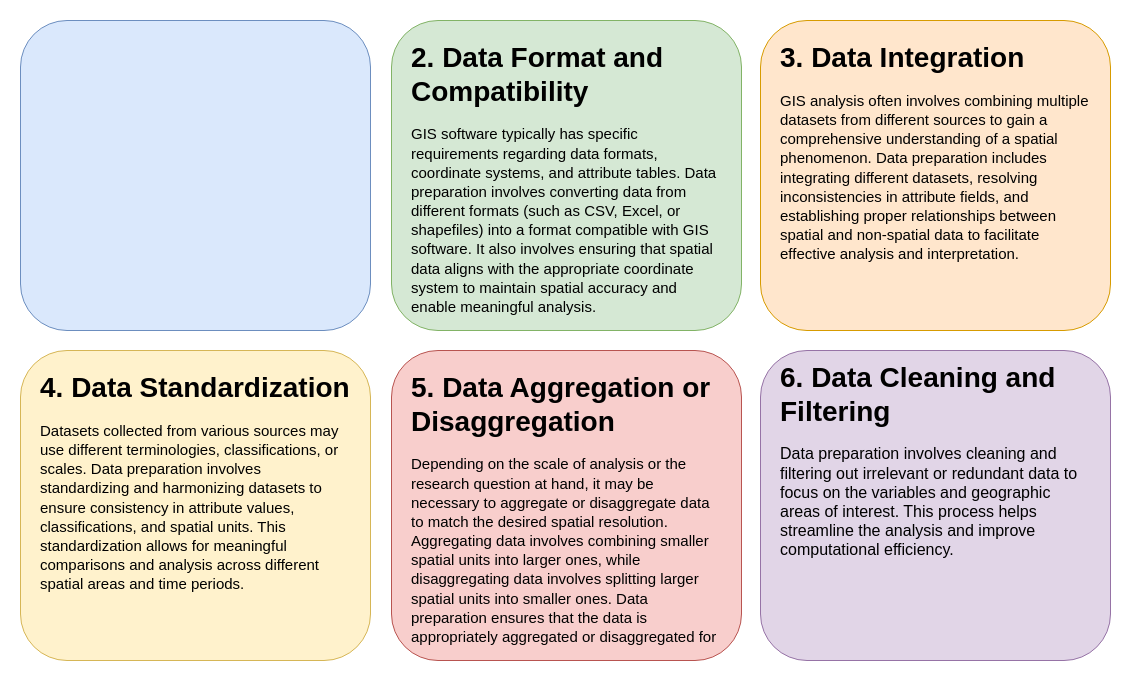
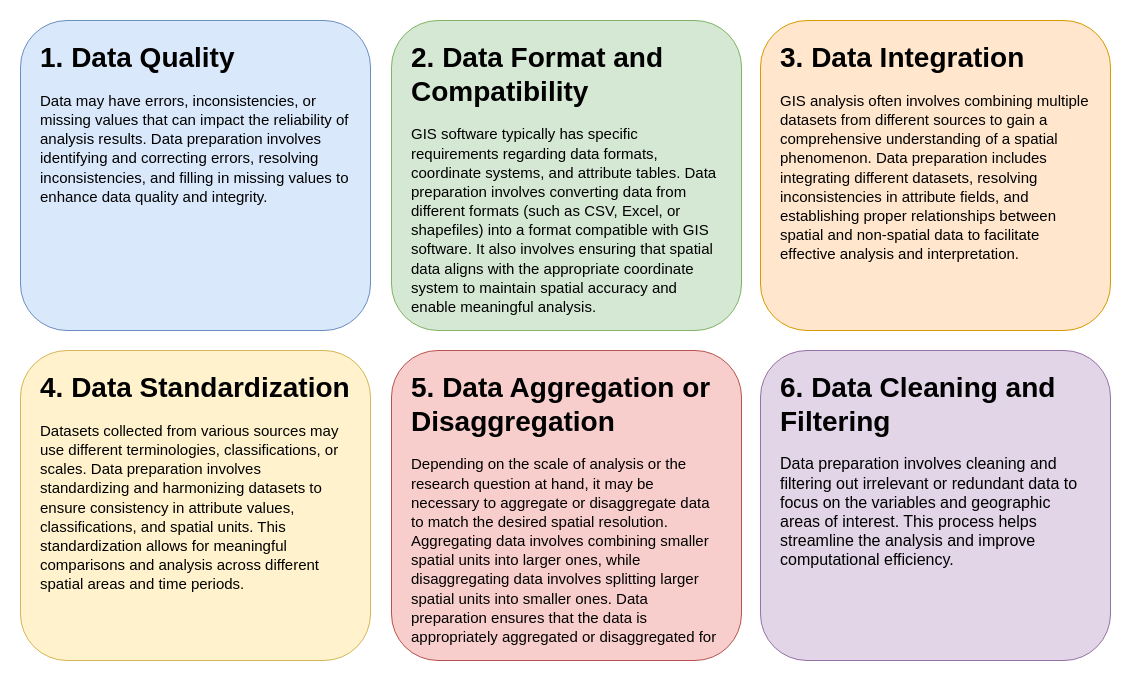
none -> (196, 176)
(936, 496) -> (936, 506)
